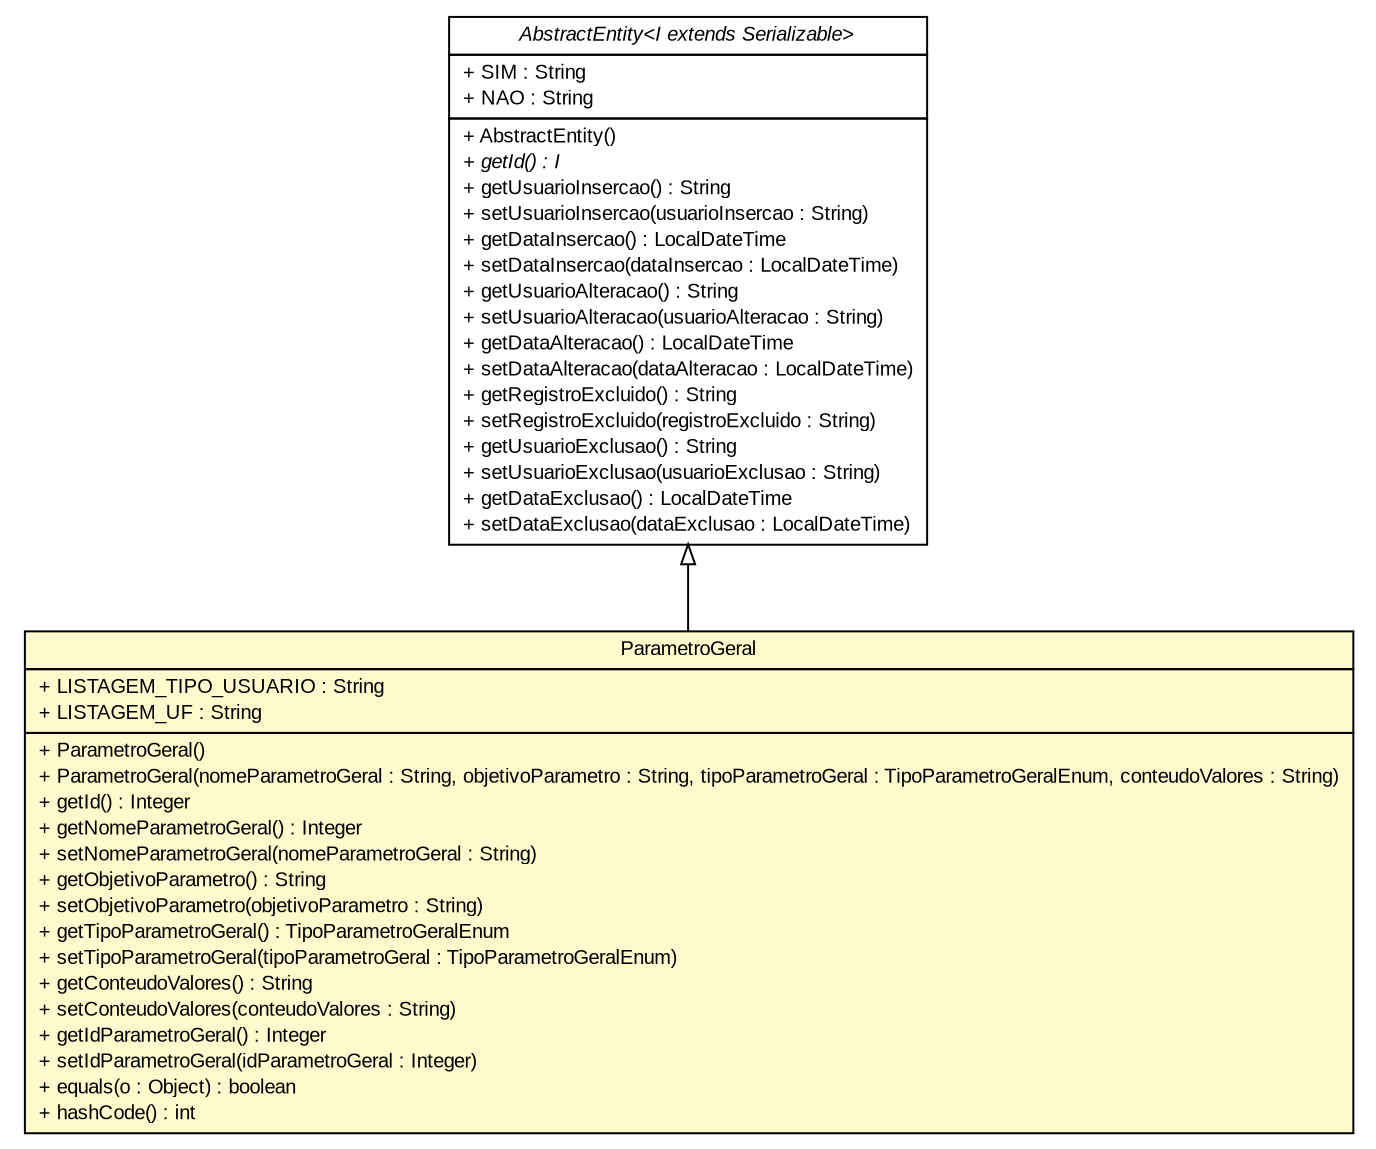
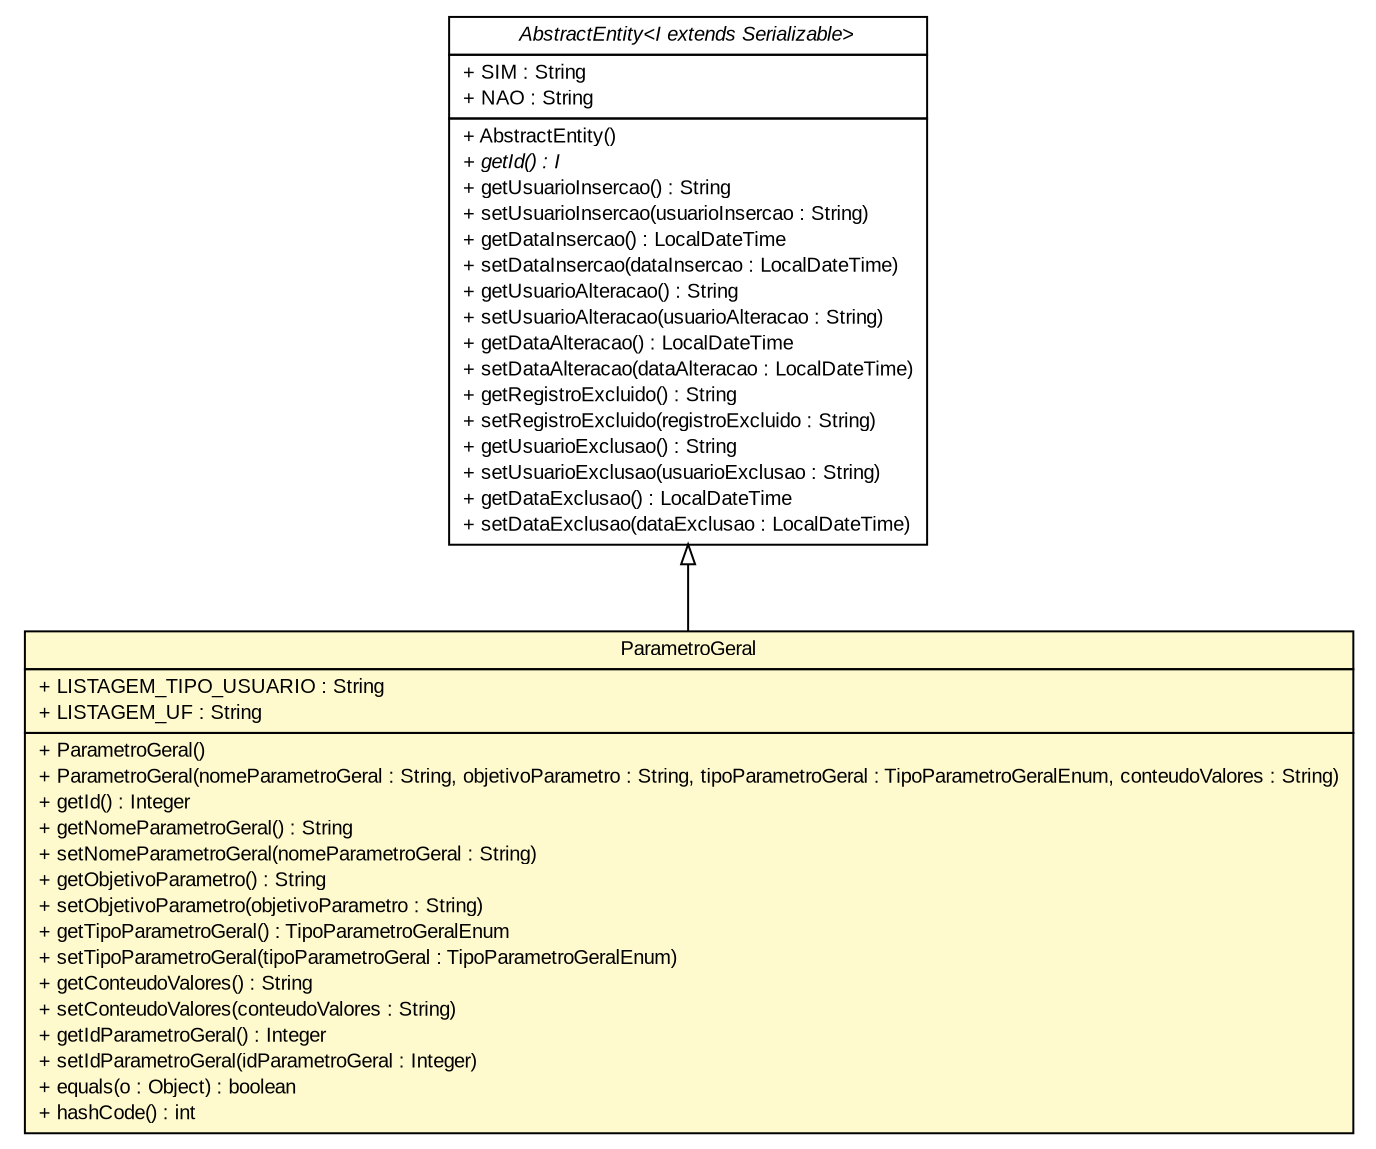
(201, 829) -> (196, 829)
